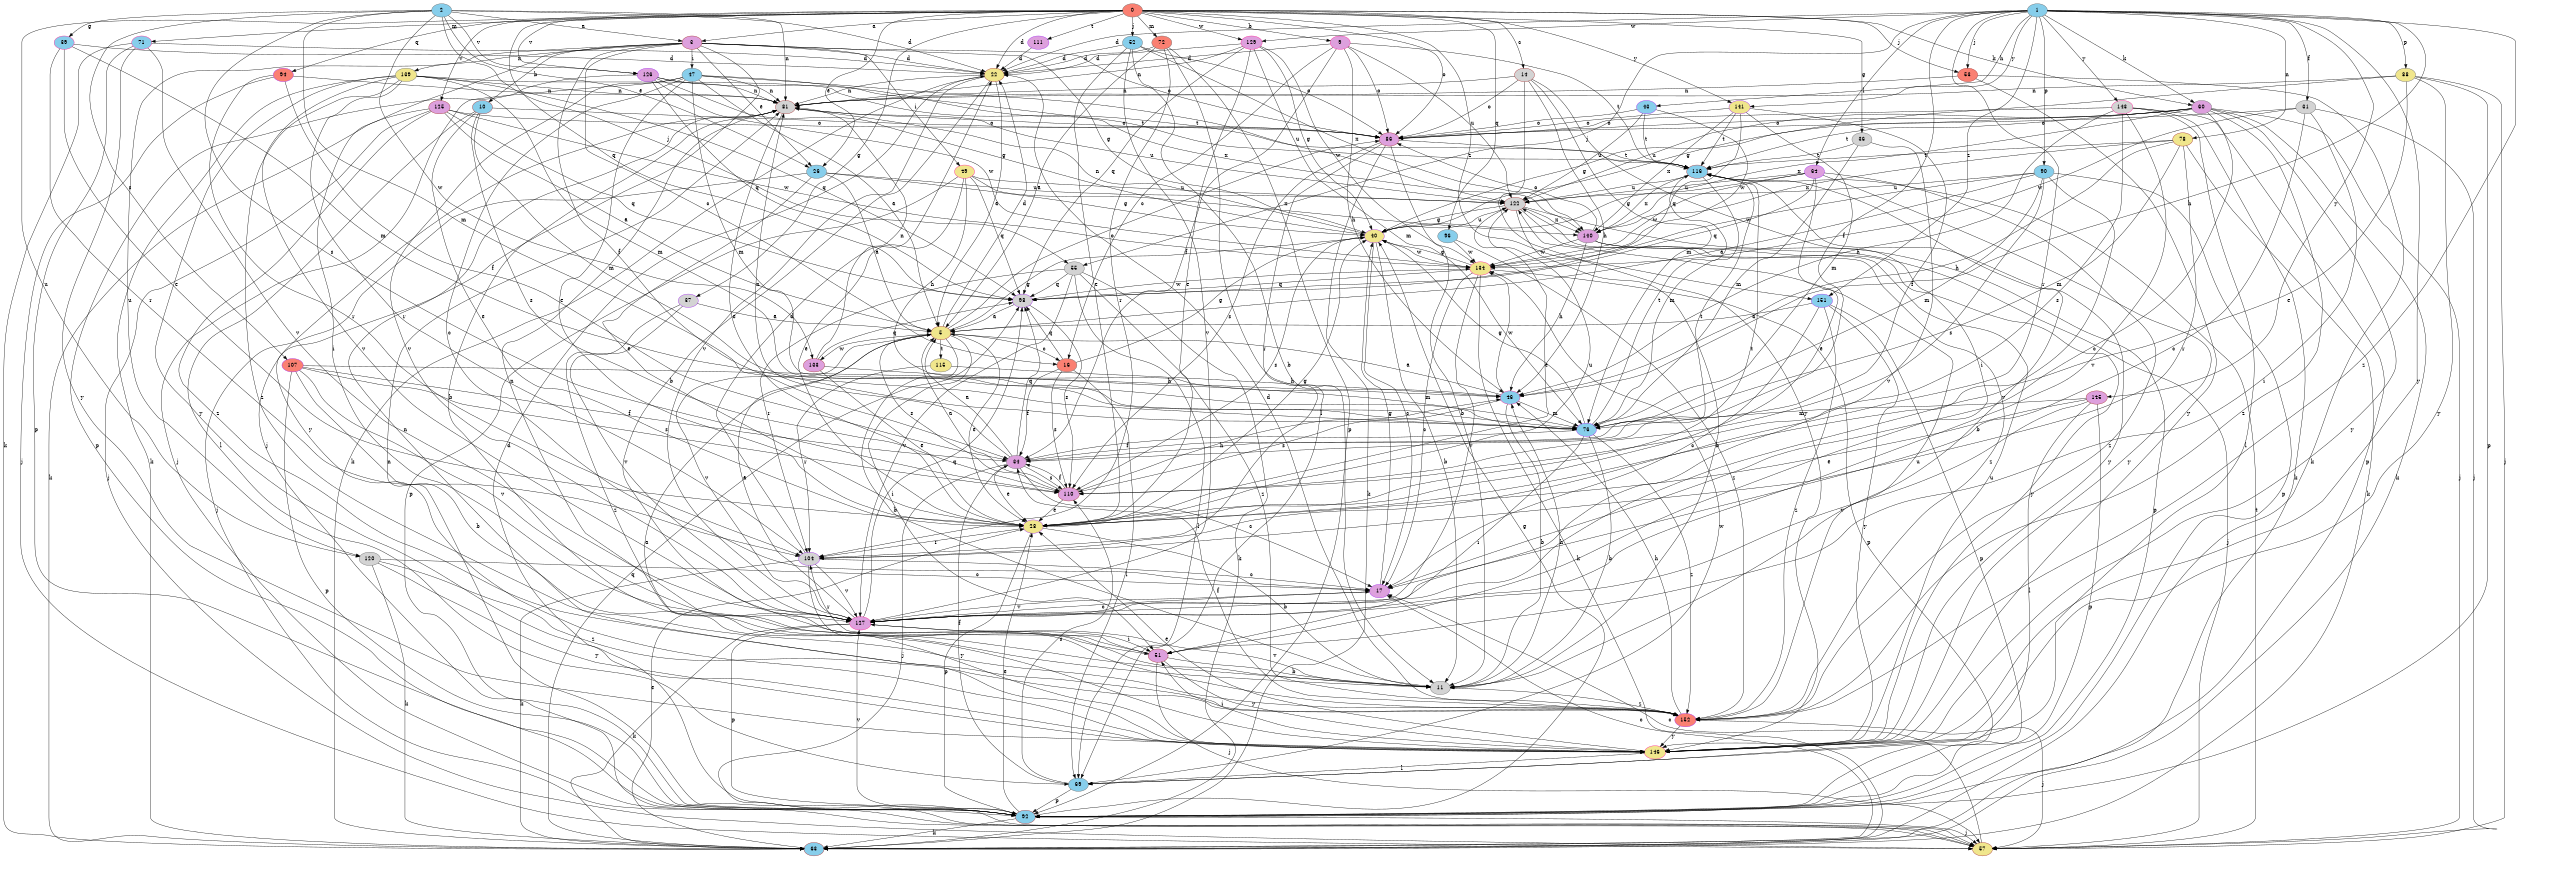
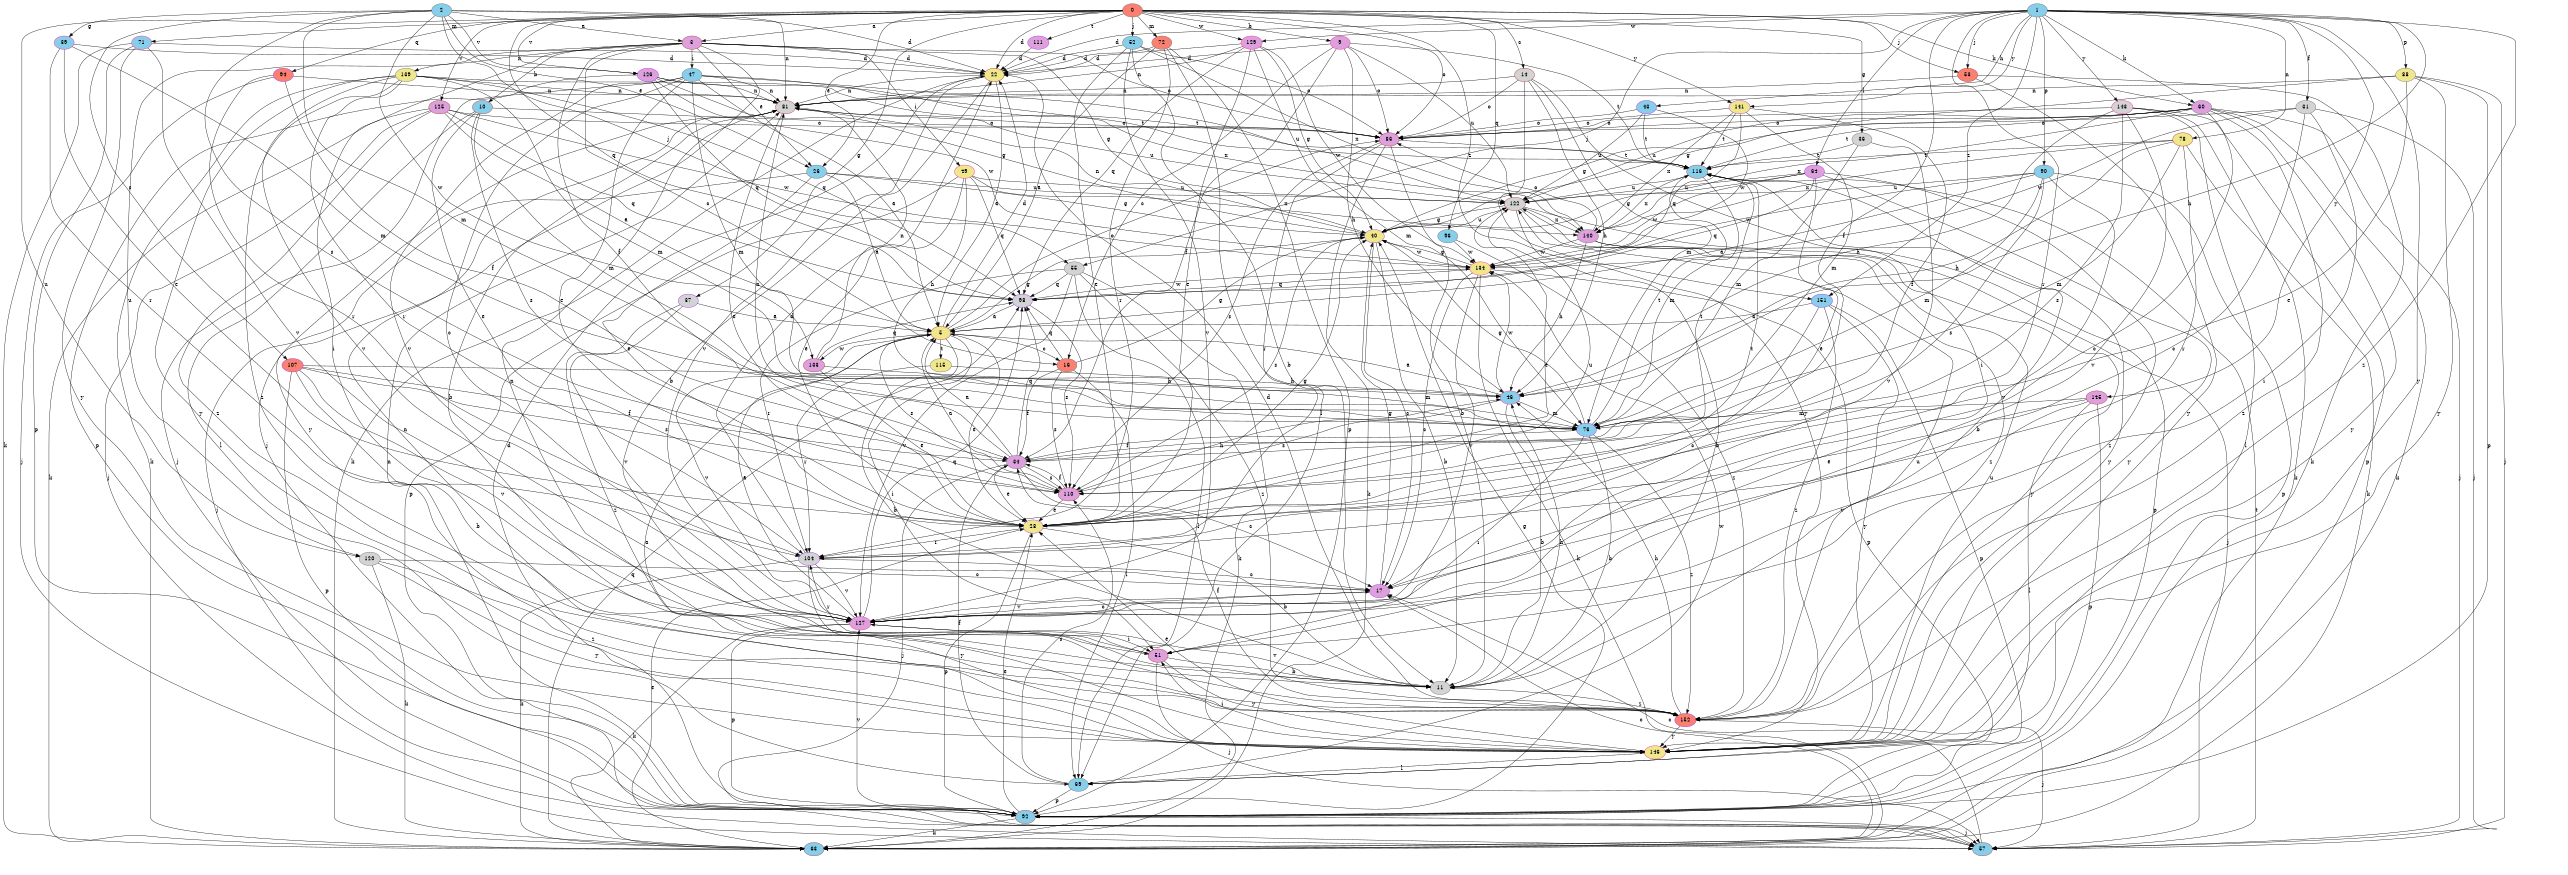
(1982, 849) -> (1982, 849)
